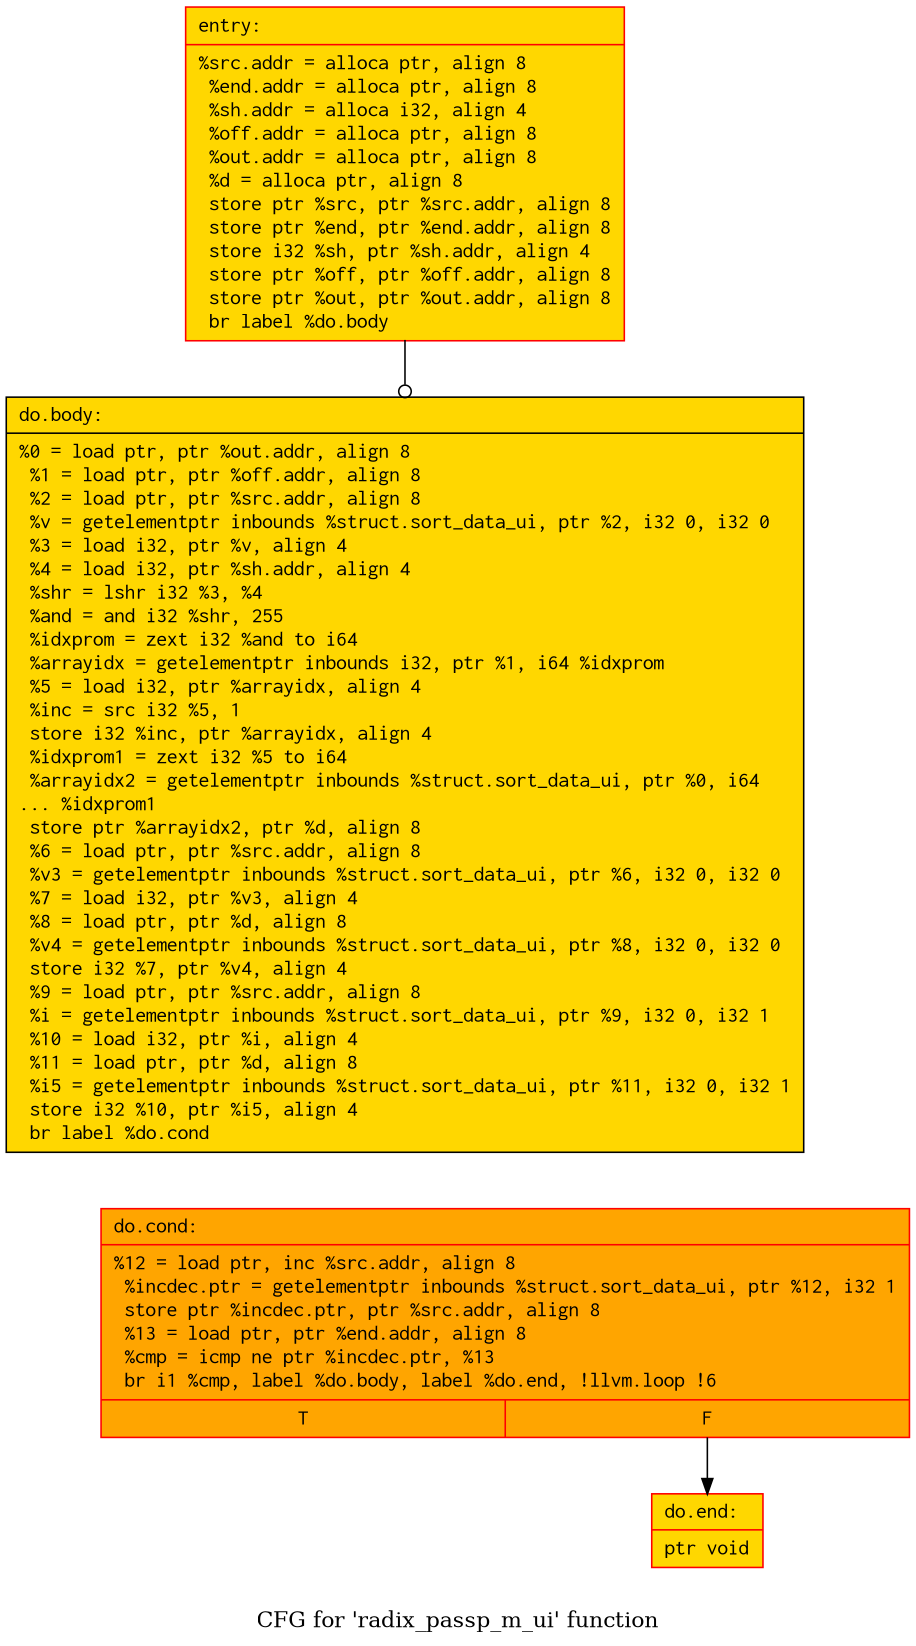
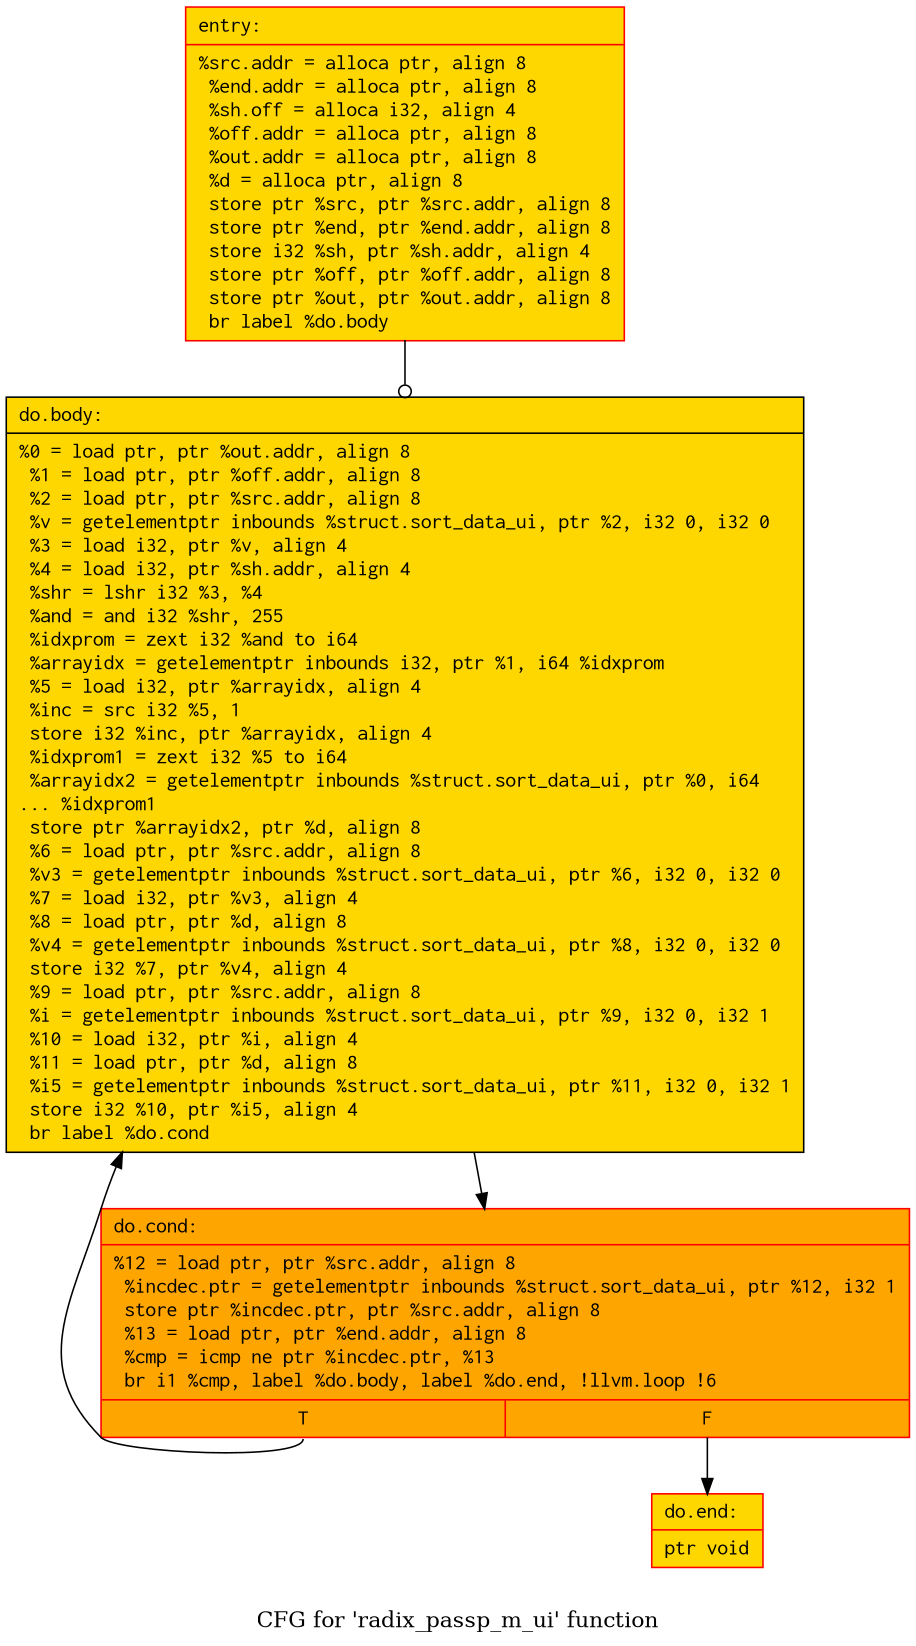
(363, 110) -> (357, 110)
none -> (478, 1173)
(315, 1263) -> (315, 1263)
none -> (76, 1404)
